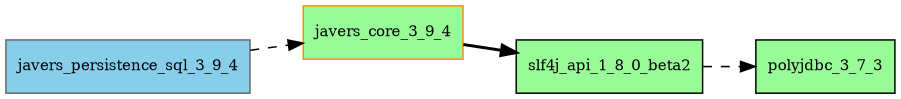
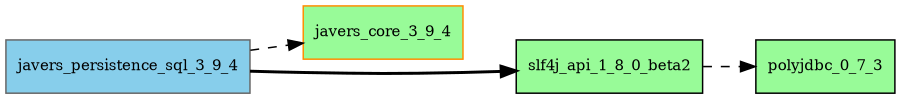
(482, 47) -> (376, 73)
(825, 67) -> (825, 67)
